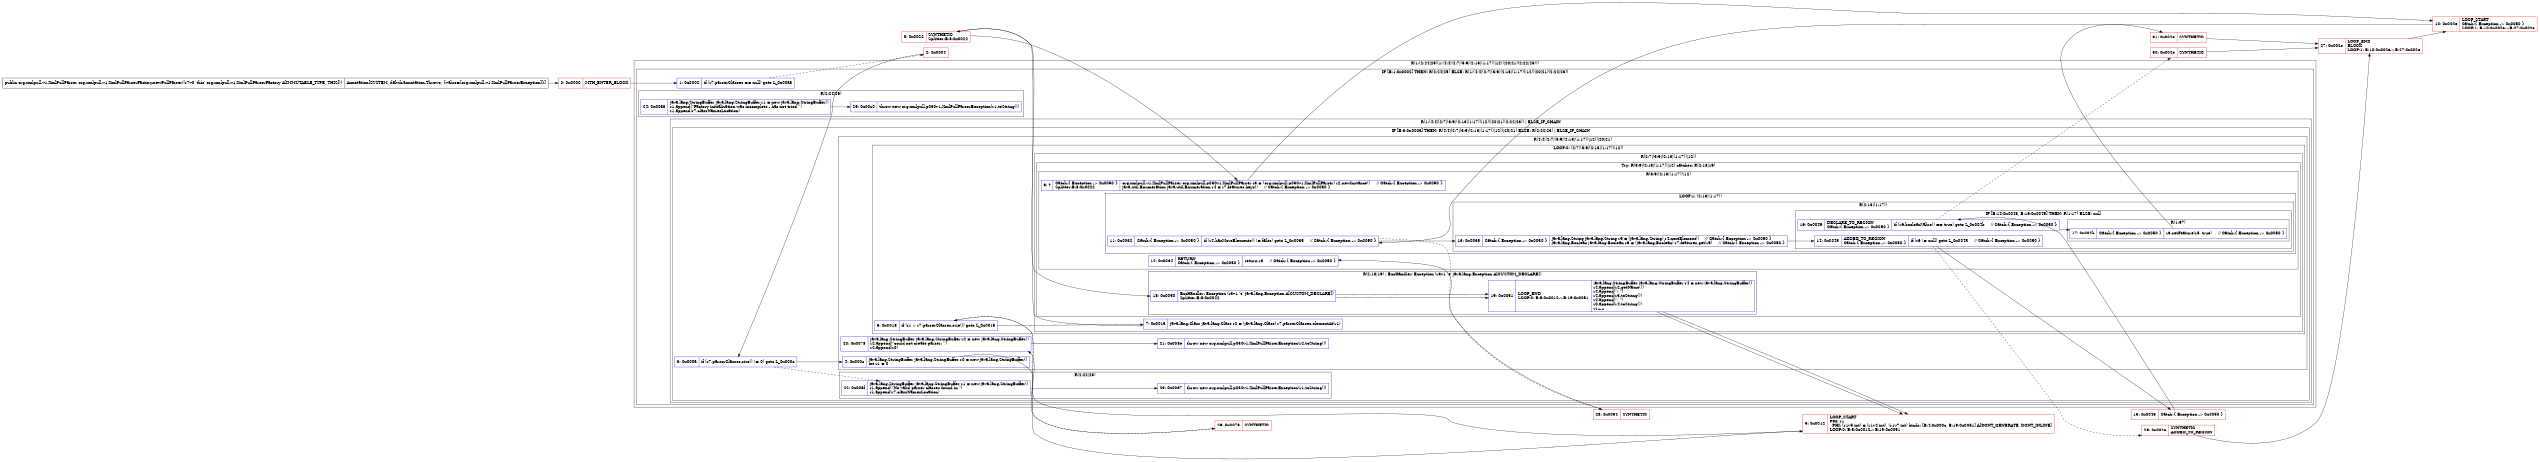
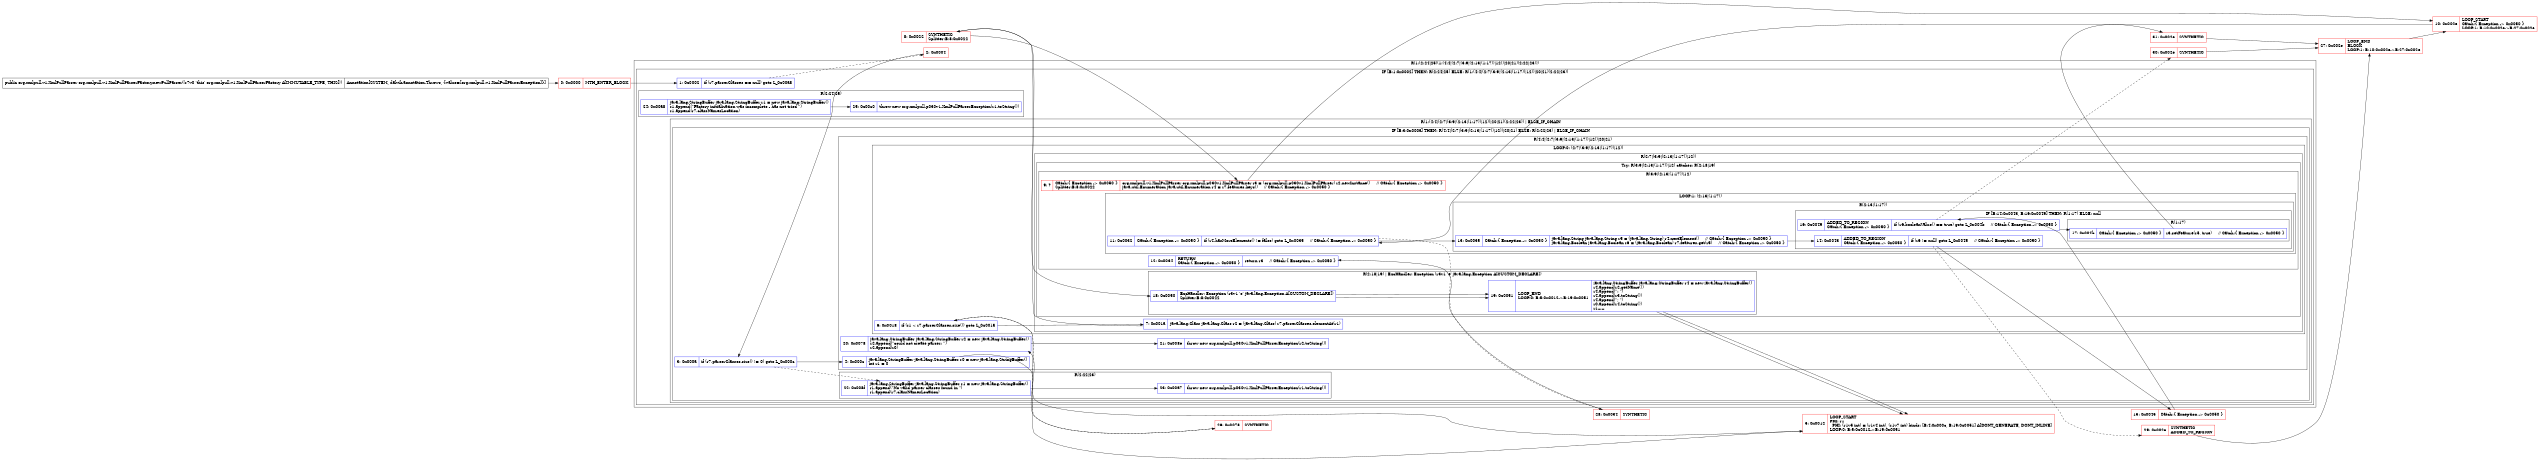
(1243, 185) -> (1243, 185)
(1850, 223) -> (1848, 223)
(2178, 223) -> (2178, 223)
